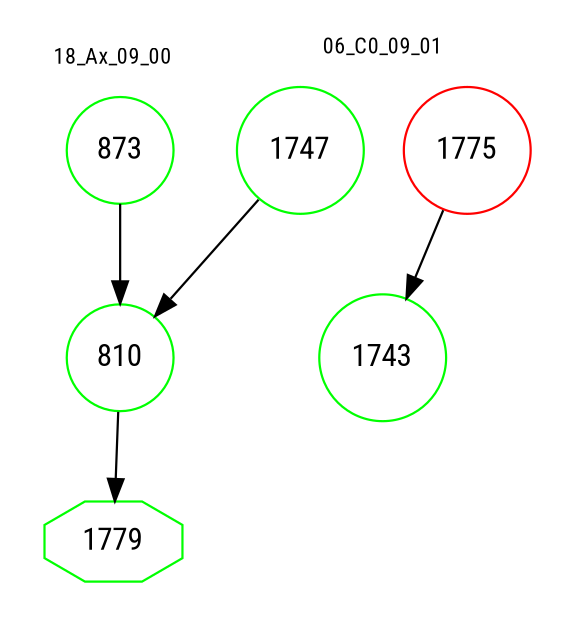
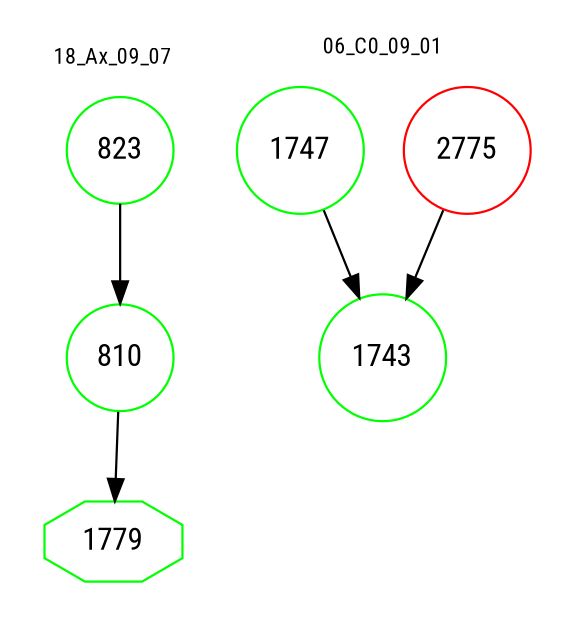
(113, 58) -> (113, 58)
(120, 150) -> (120, 150)
(467, 150) -> (467, 150)
(232, 229) -> (337, 244)
